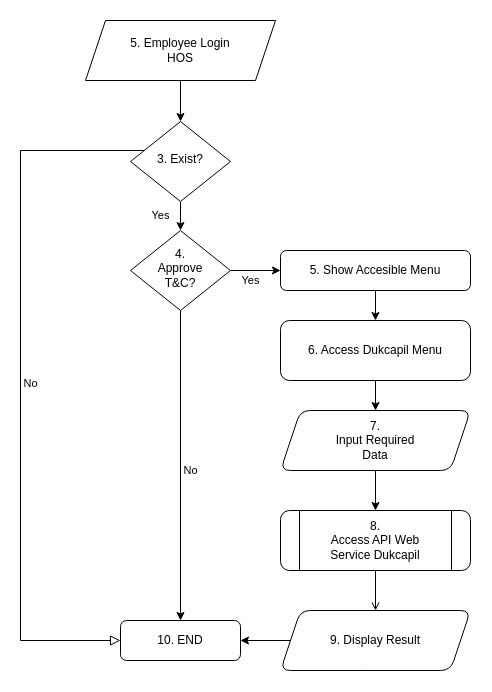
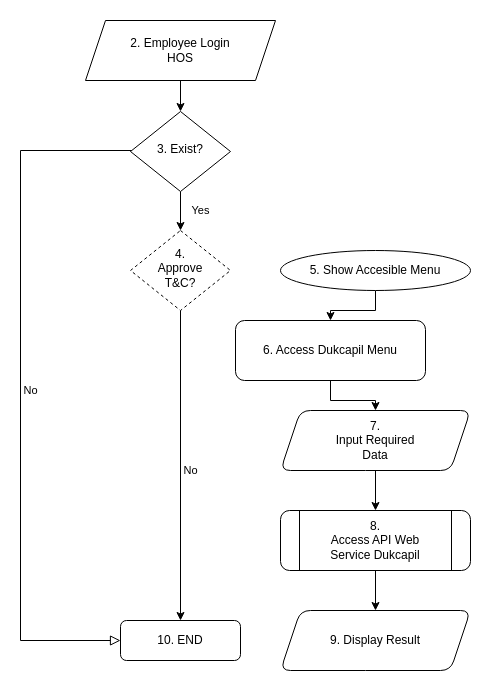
(181, 51) -> (181, 51)
(181, 162) -> (181, 152)
(181, 271) -> (181, 271)
(252, 271) -> none
(376, 271) -> (376, 271)
(376, 351) -> (331, 351)
(376, 603) -> (376, 602)
(269, 641) -> none
